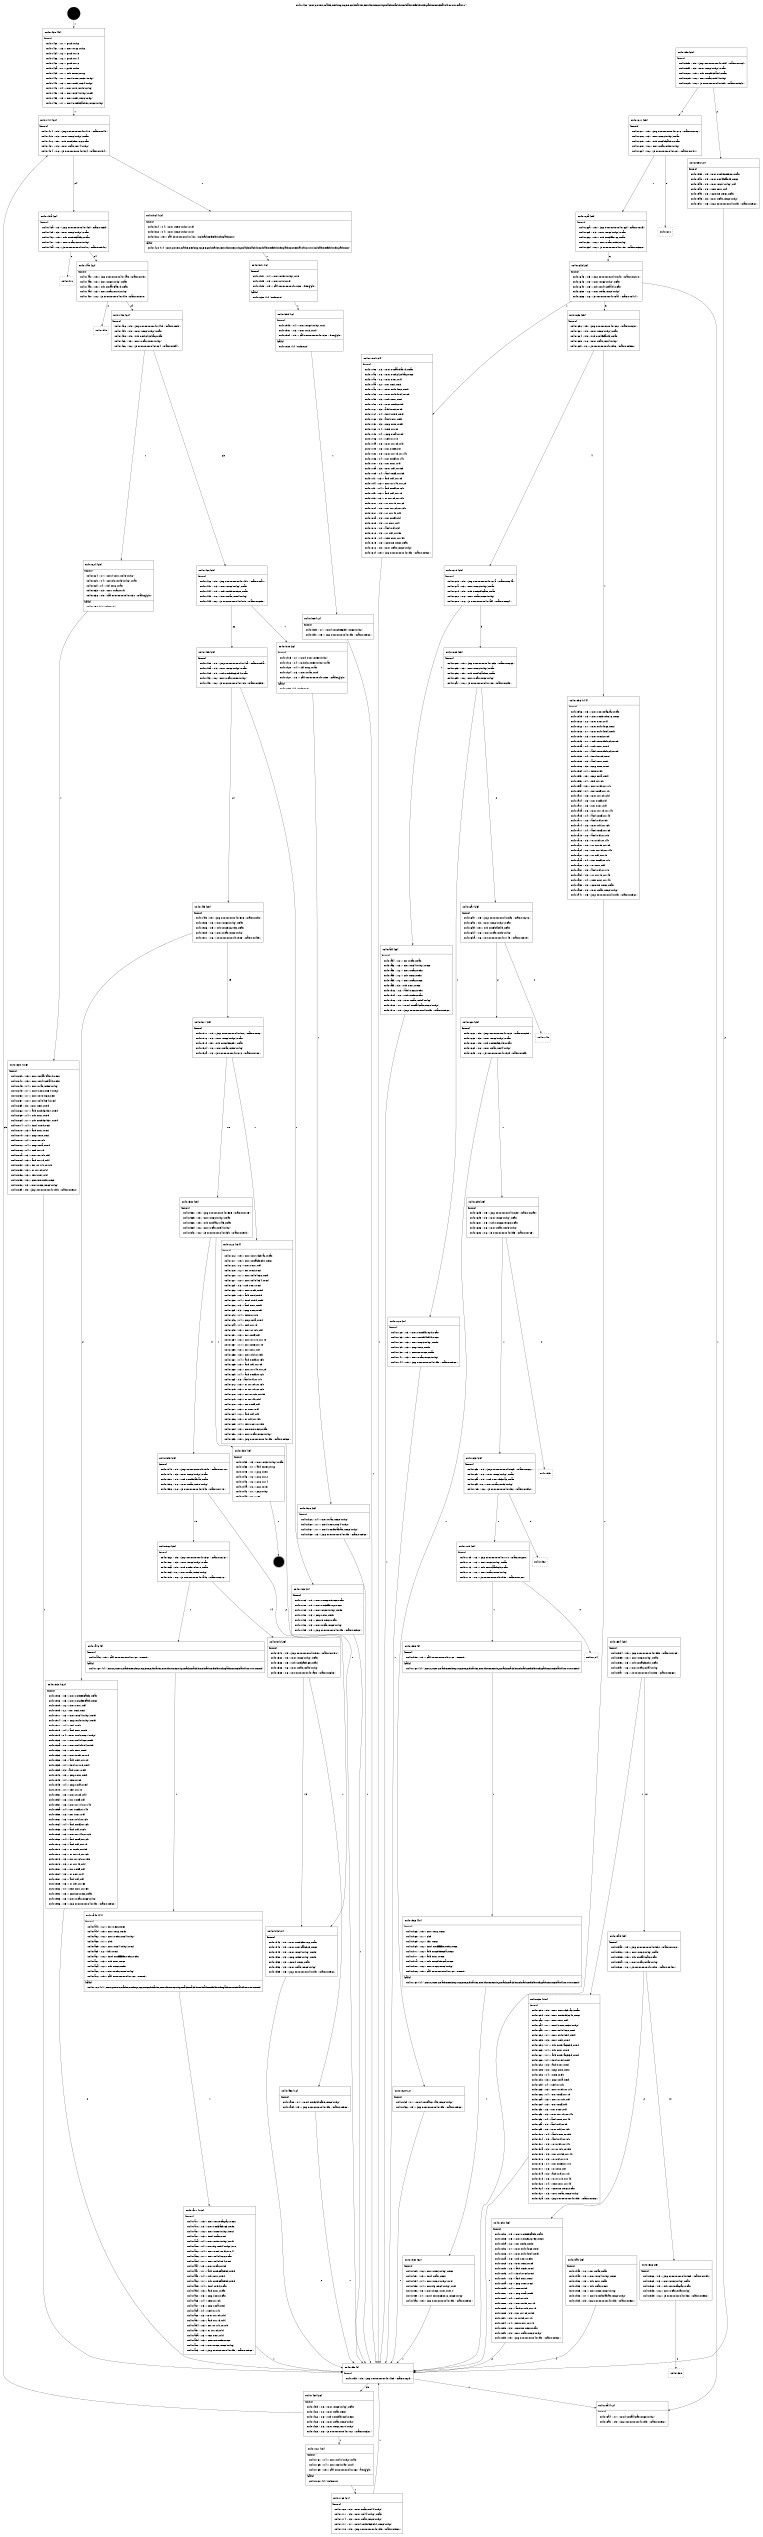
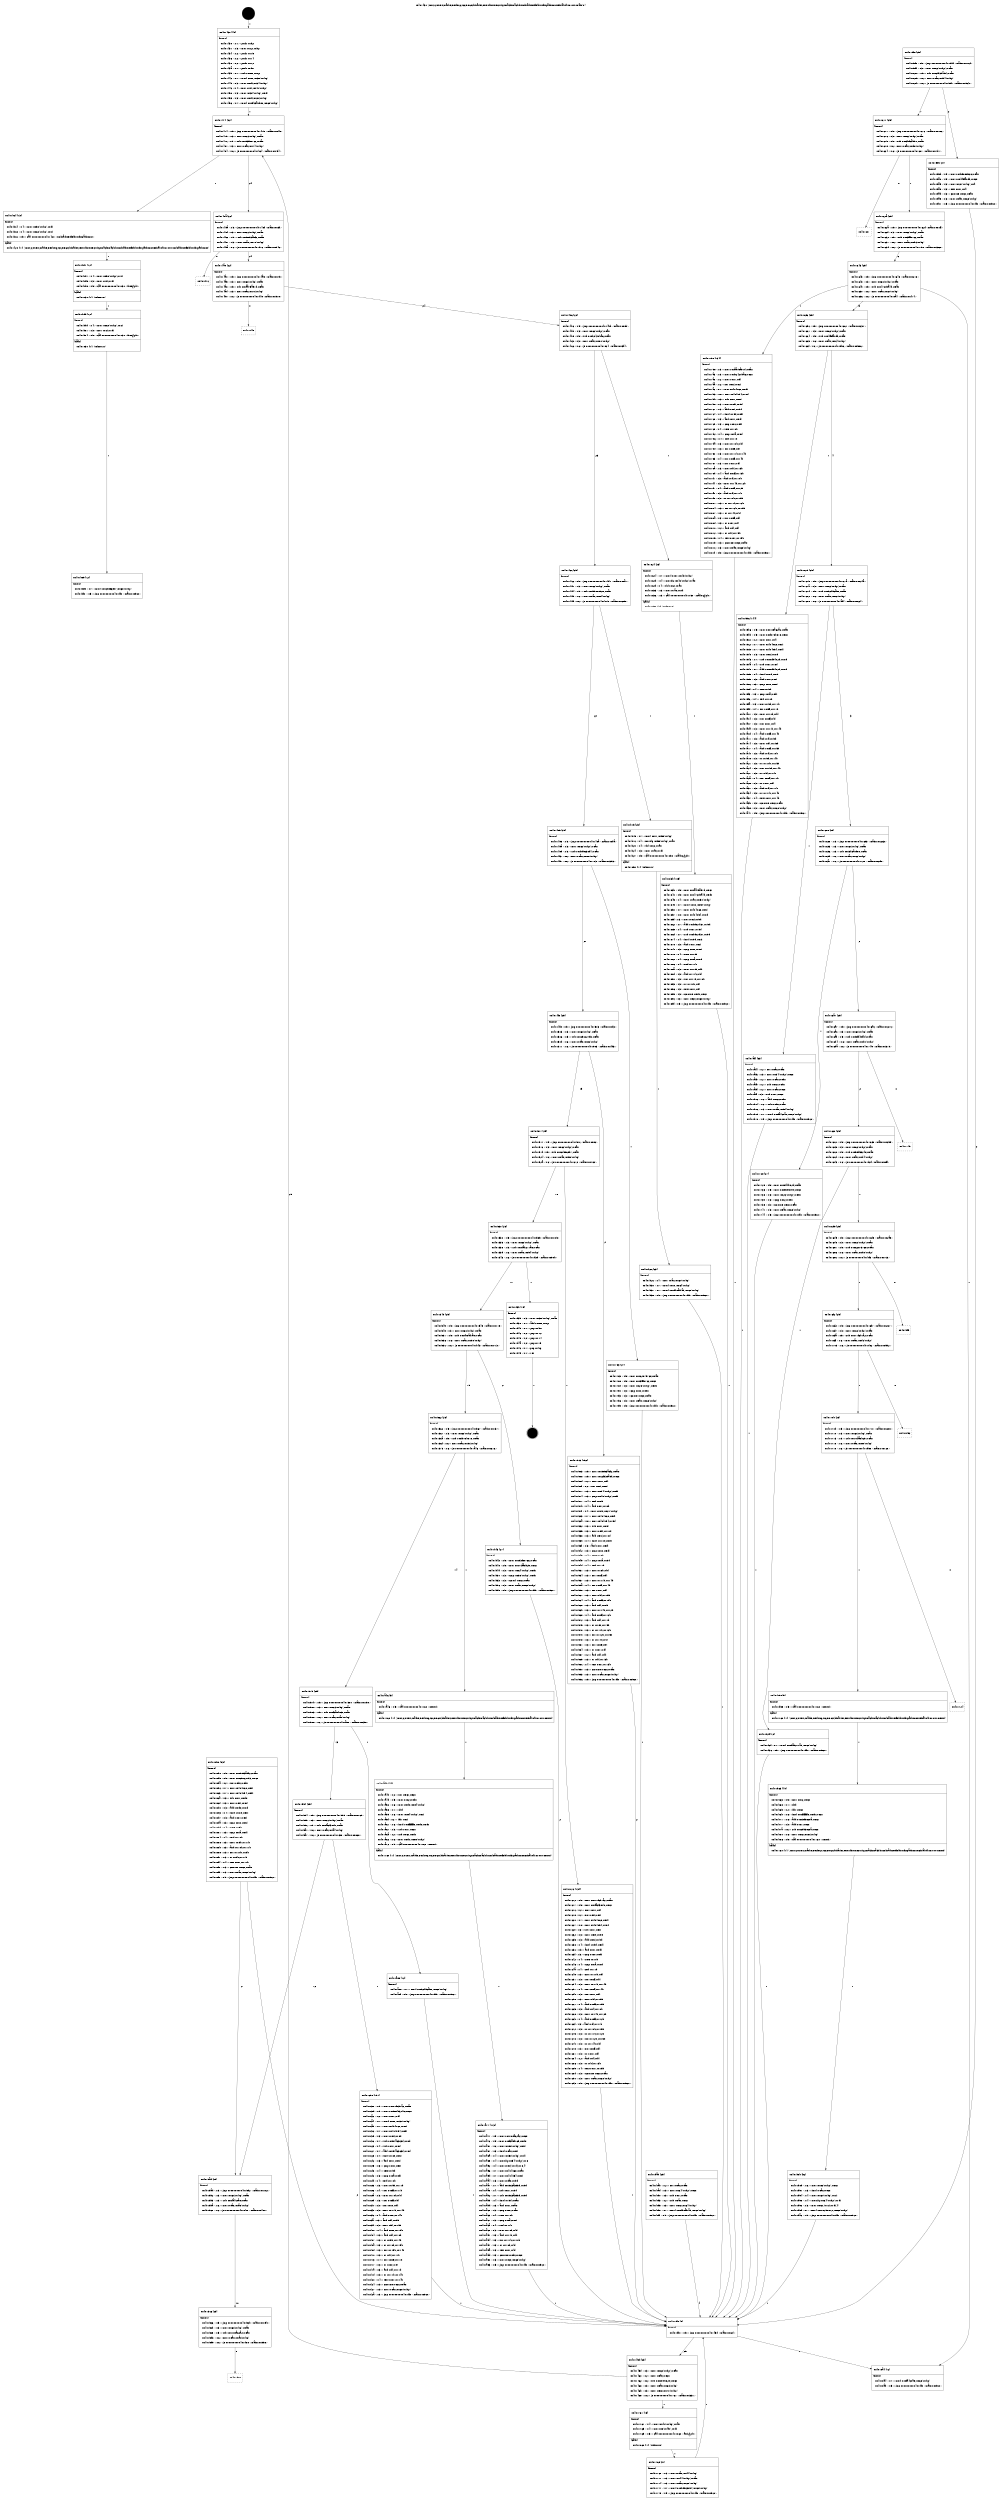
(372, 1499) -> none
(303, 1801) -> (333, 1763)
(632, 2117) -> (238, 2028)
